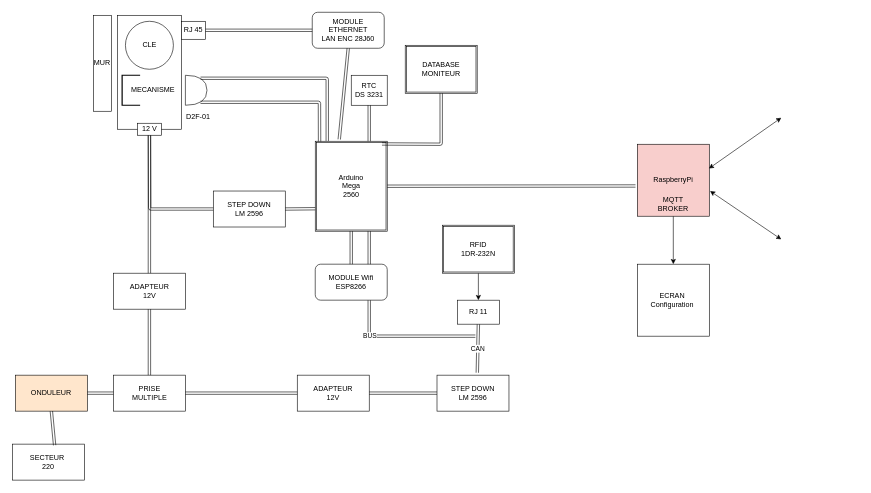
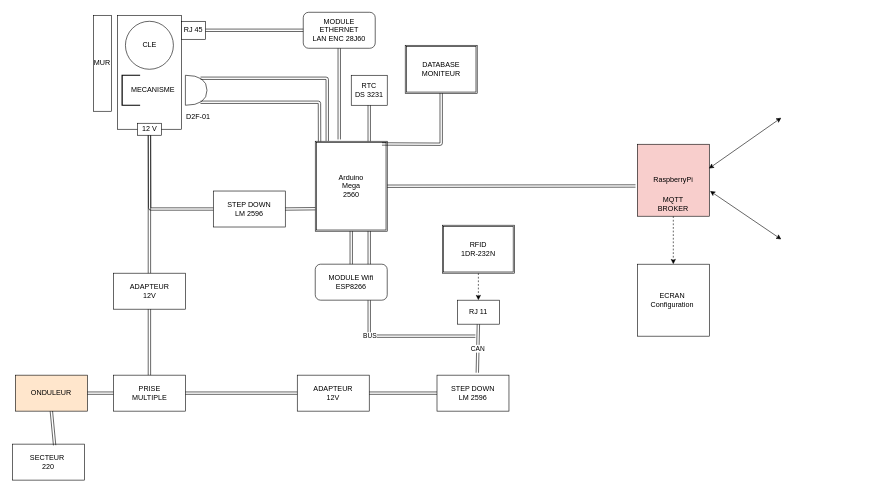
(348, 30) -> (339, 30)
(674, 238) -> (674, 238)
(479, 284) -> (479, 284)
